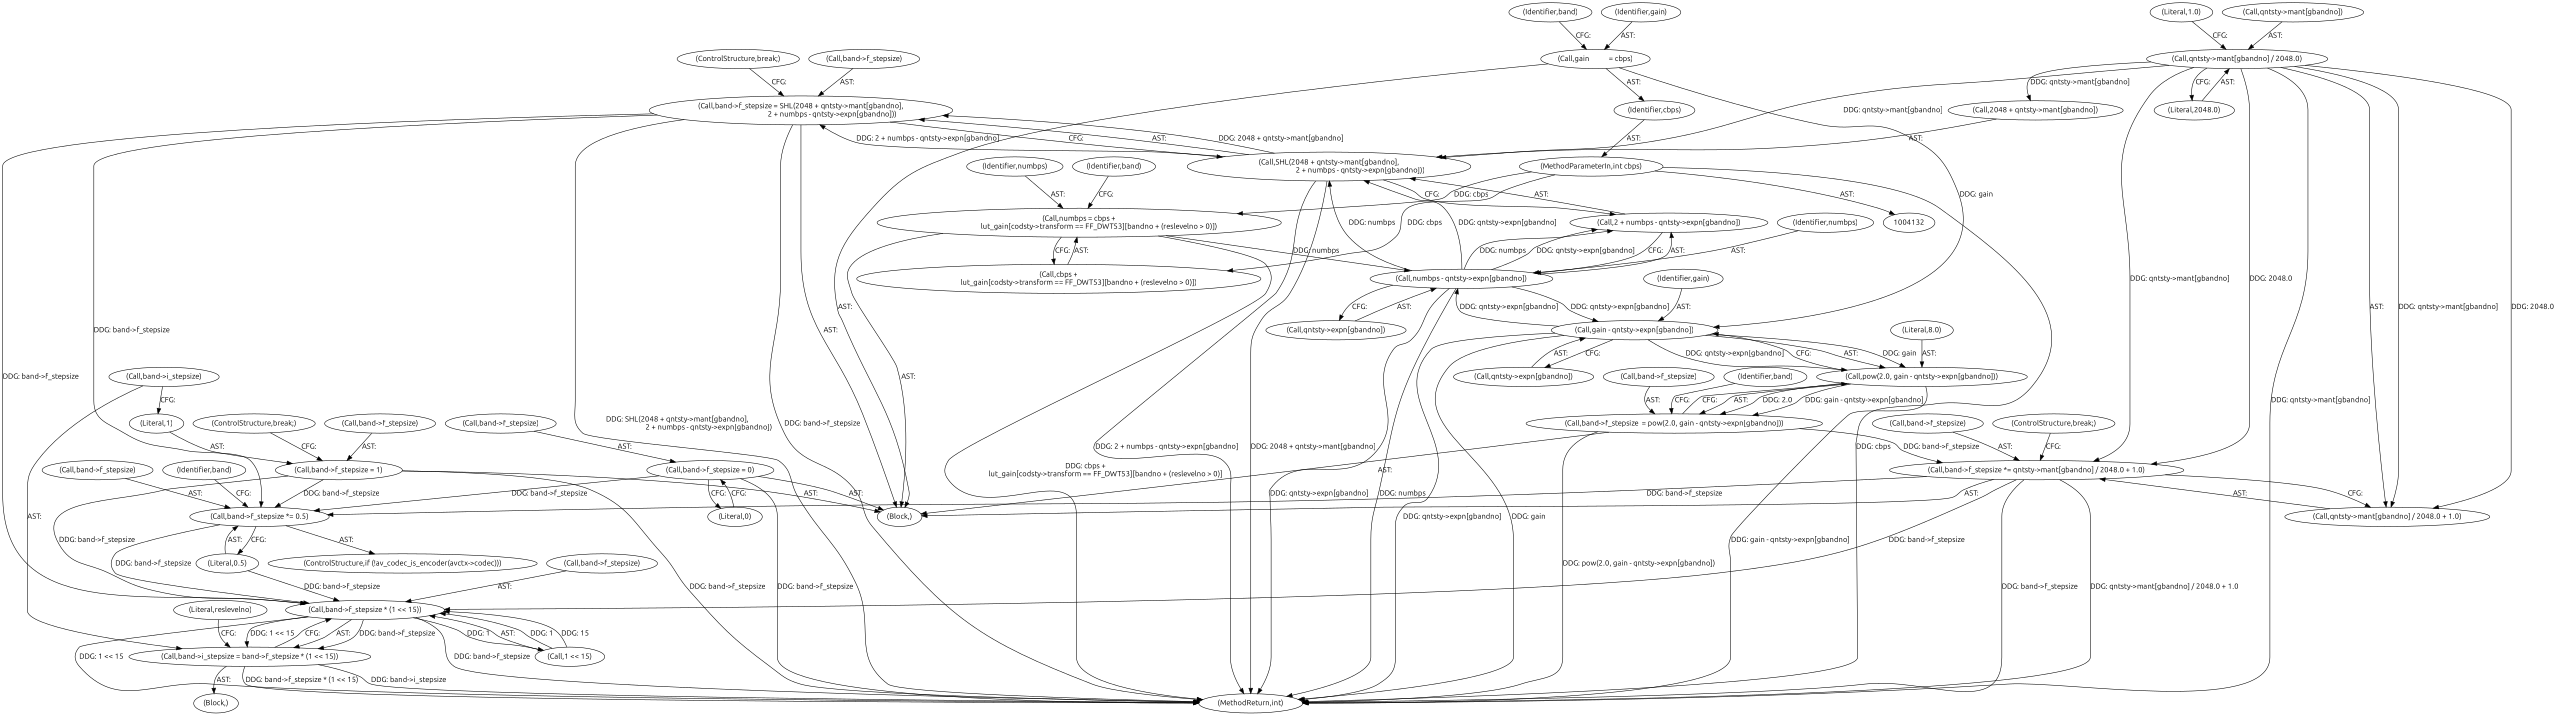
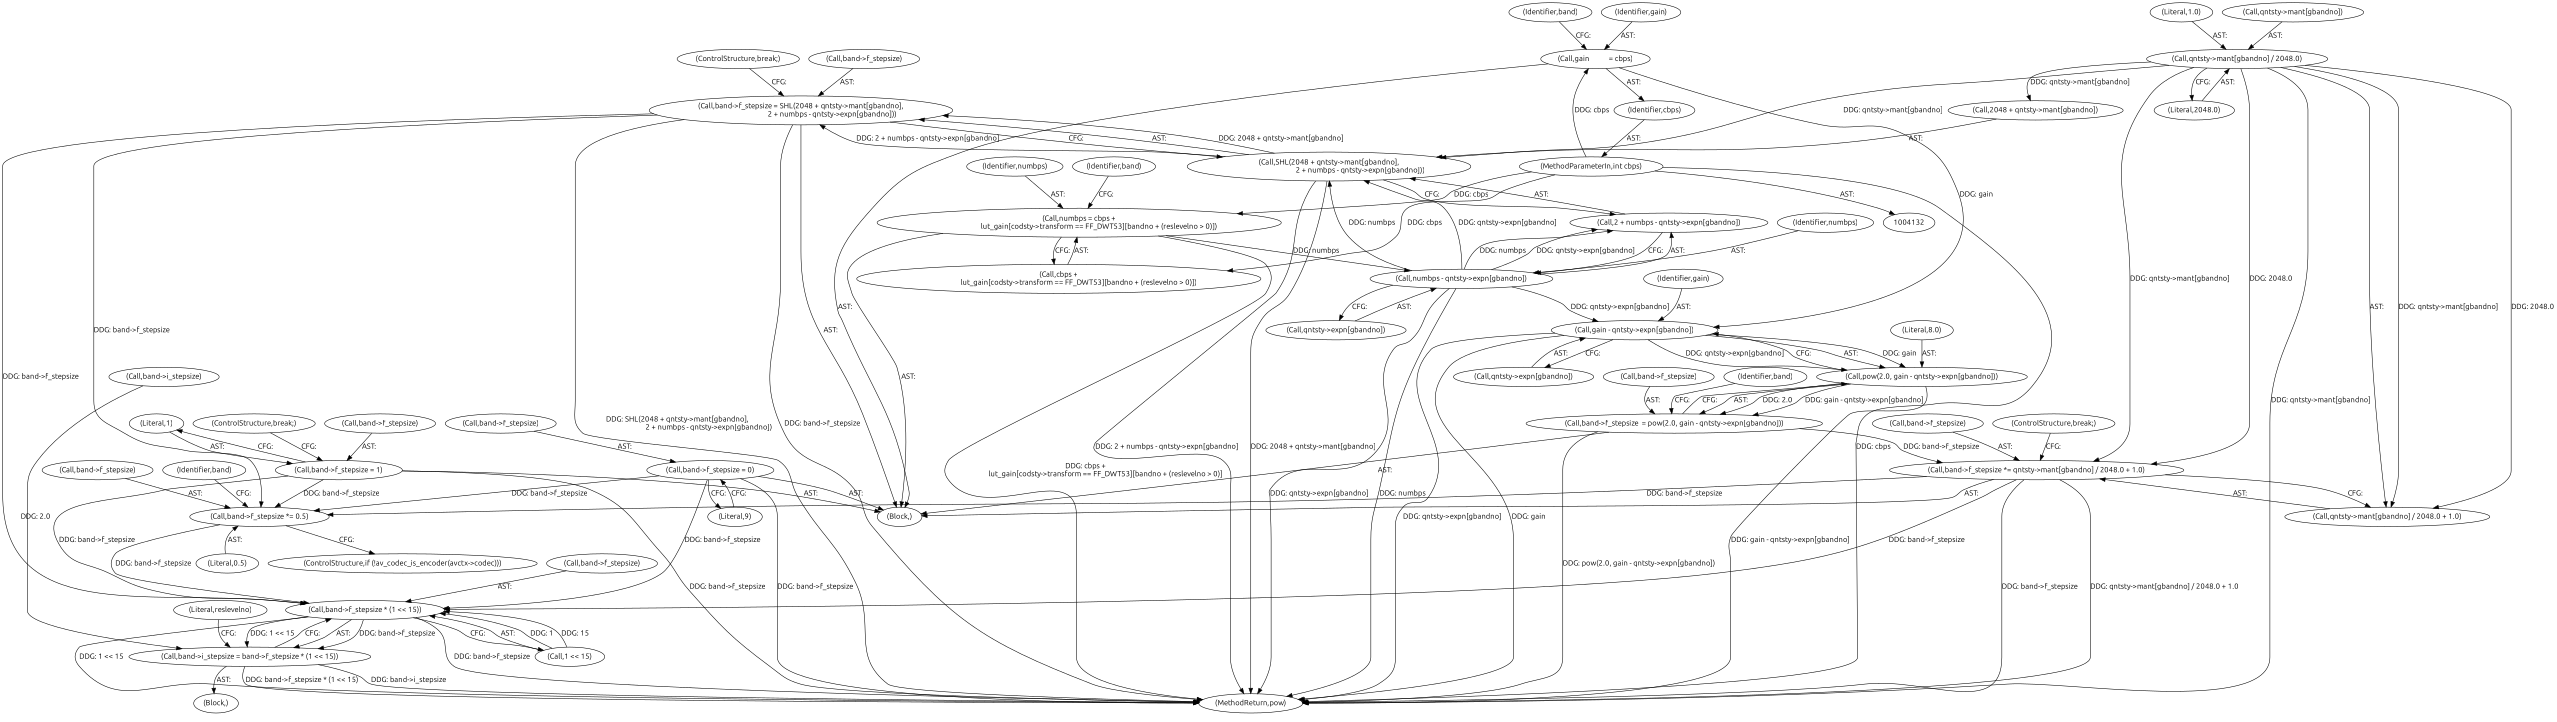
(2221, 36) -> (2221, 36)
none -> (1573, 115)
(1500, 321) -> none
(161, 398) -> (244, 447)
(36, 517) -> (36, 517)
(735, 517) -> (735, 517)
(250, 539) -> none
(348, 540) -> (348, 540)
(291, 585) -> (609, 592)
(479, 633) -> (479, 633)
(1251, 703) -> (1251, 703)
